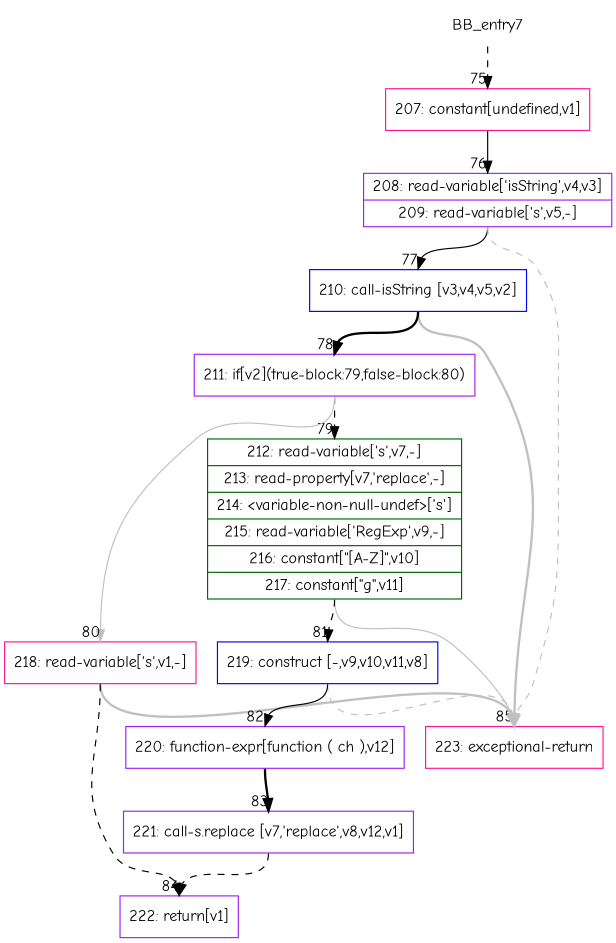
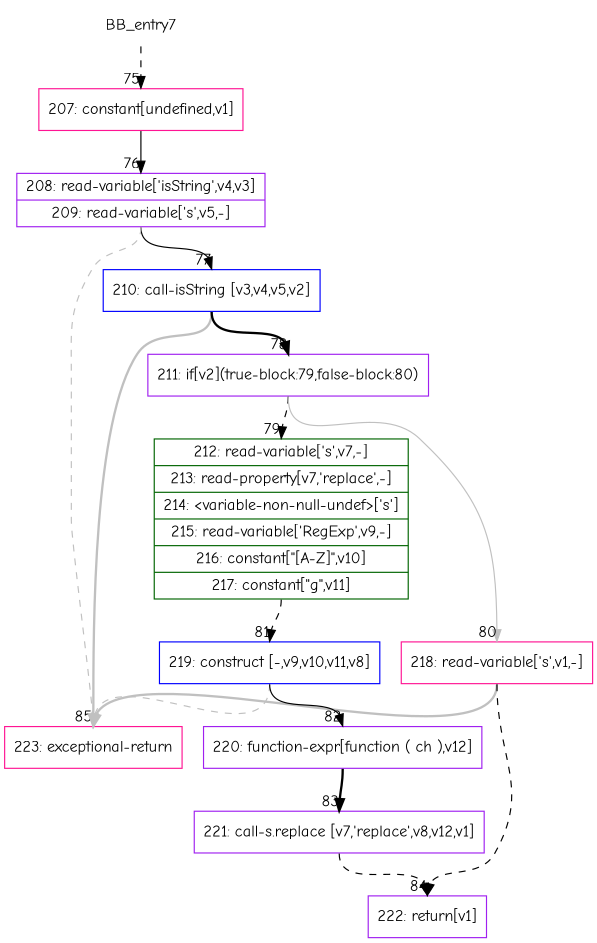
(432, 633) -> none
